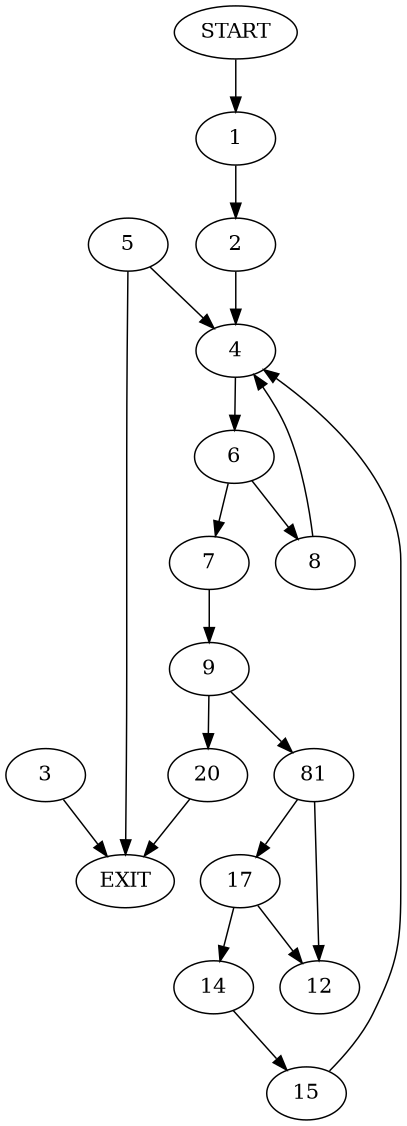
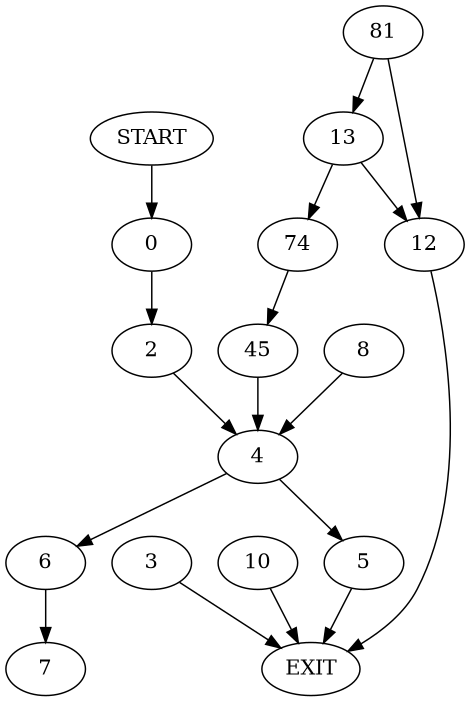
(236, 139) -> (152, 245)
(177, 293) -> (305, 505)
none -> (448, 471)
(270, 504) -> none
(209, 669) -> none
(208, 775) -> (258, 563)
(240, 881) -> (343, 139)
(214, 987) -> (298, 245)
(307, 1093) -> (258, 351)
